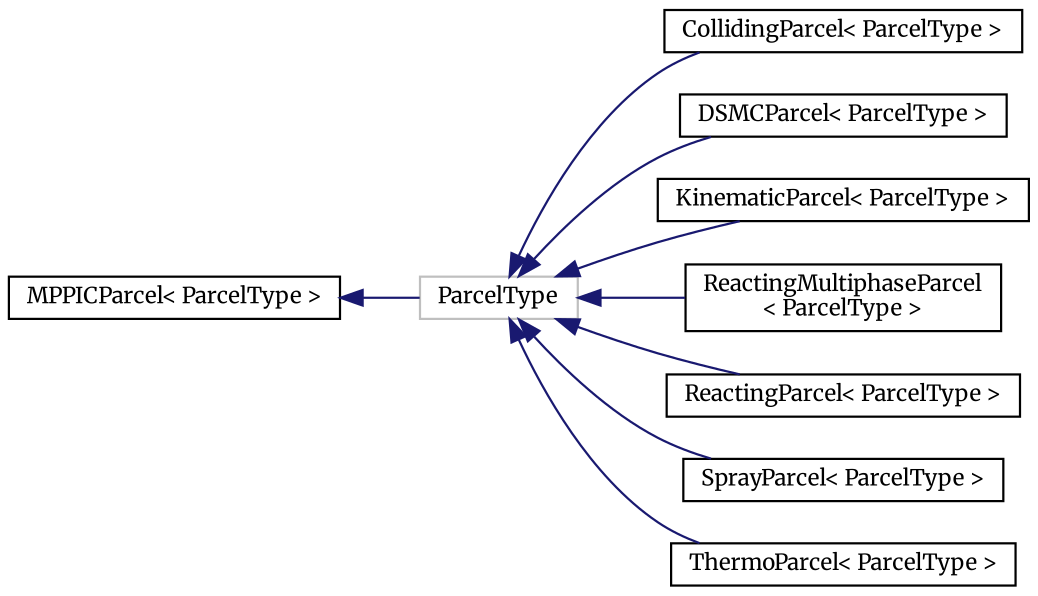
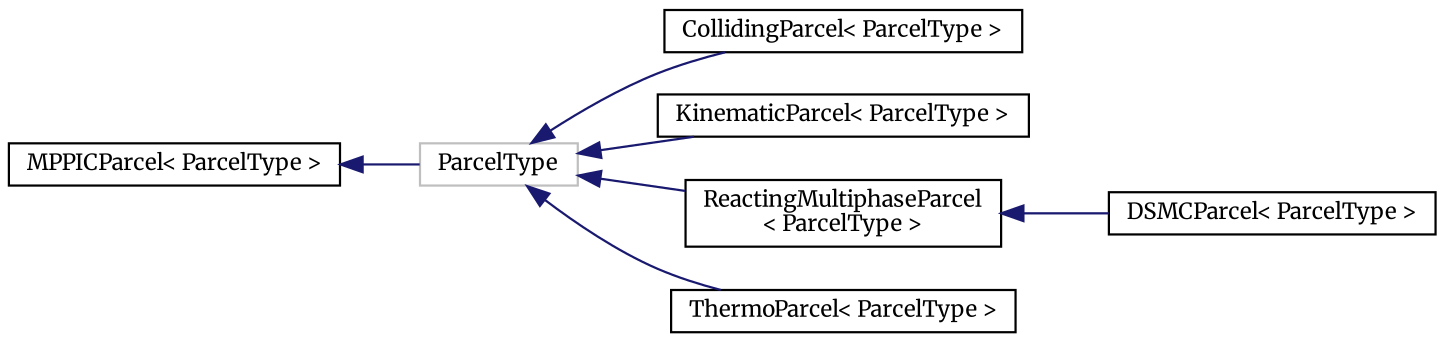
(614, 185) -> (1066, 213)
(843, 396) -> none
(843, 480) -> none
